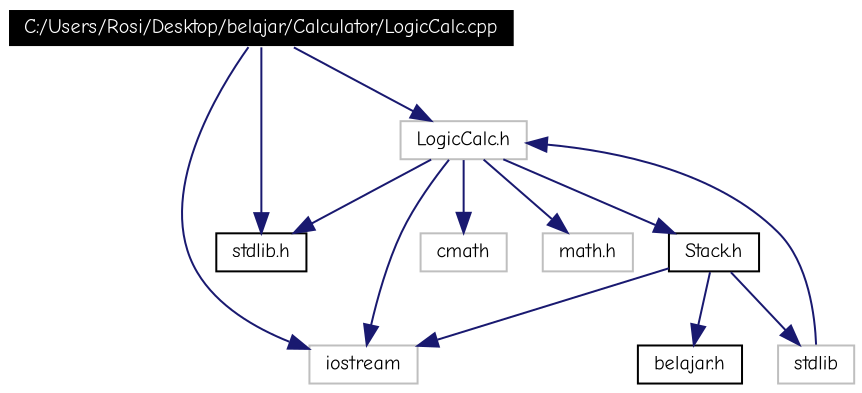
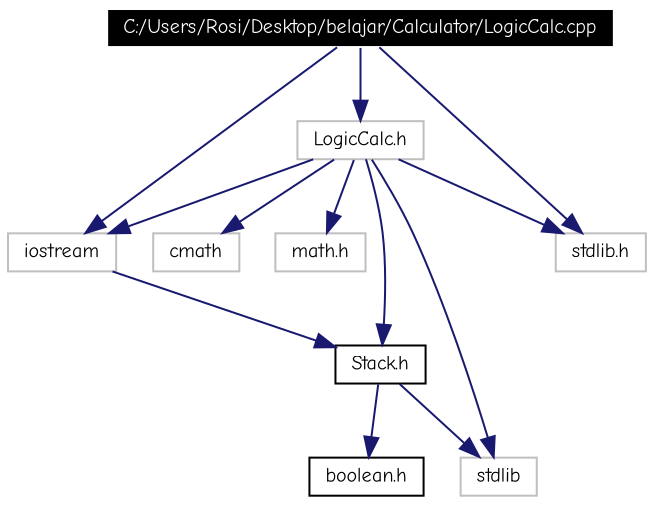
(726, 194) -> (439, 295)
(261, 252) -> (601, 252)
(553, 304) -> (214, 306)
(690, 365) -> (367, 477)
